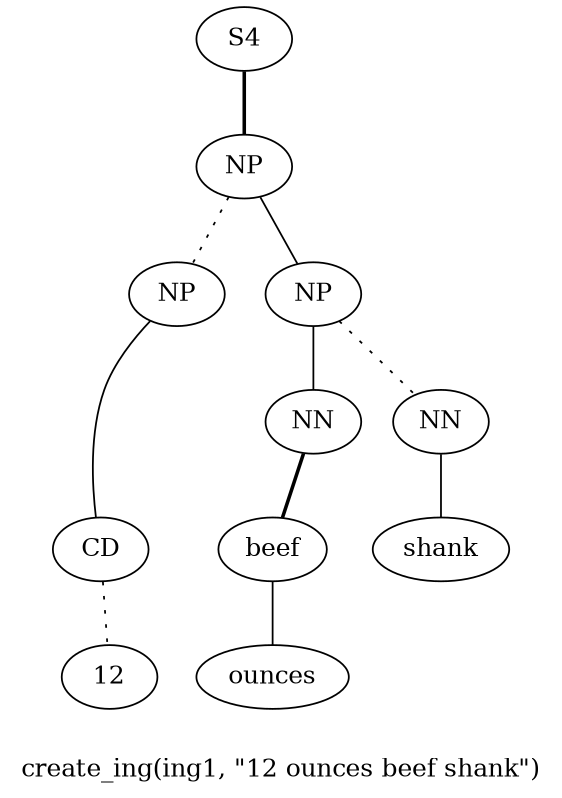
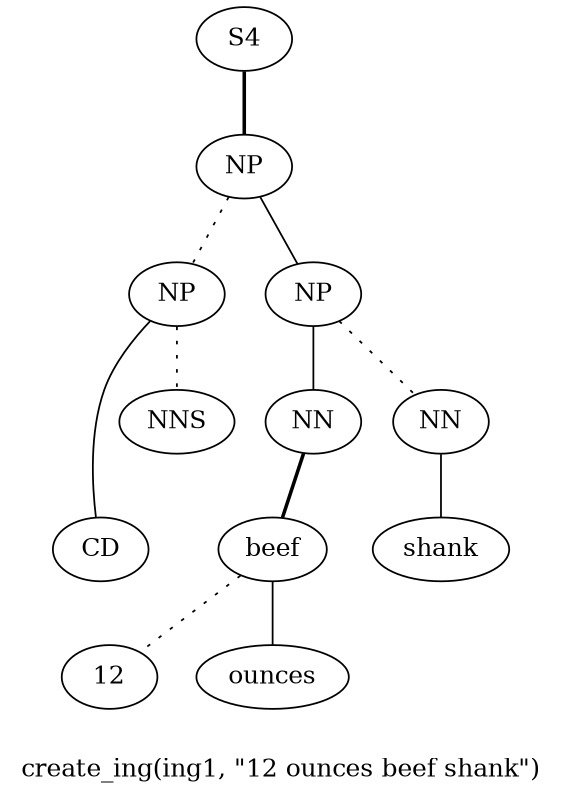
none -> (177, 422)
(105, 613) -> (190, 614)
